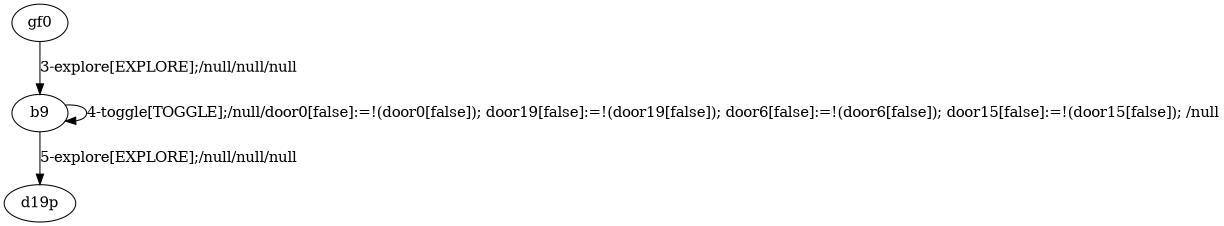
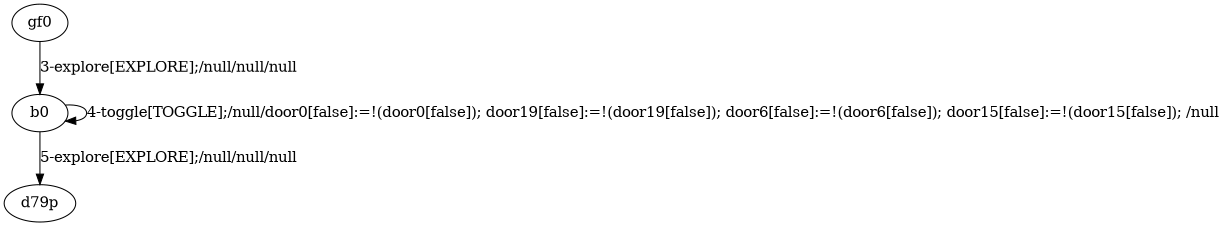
(40, 113) -> (40, 113)
(40, 203) -> (40, 203)
